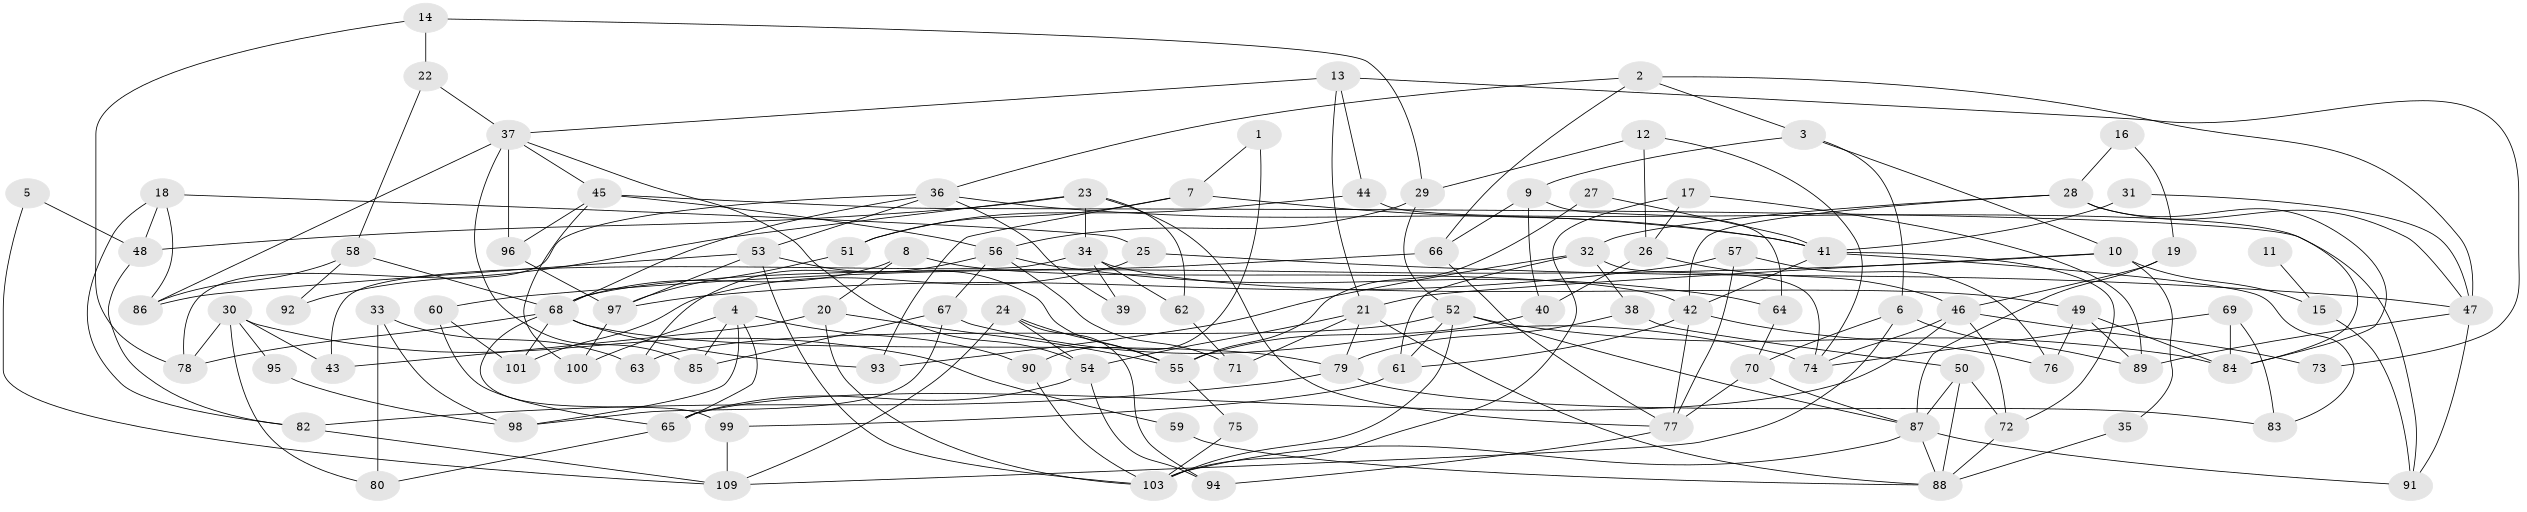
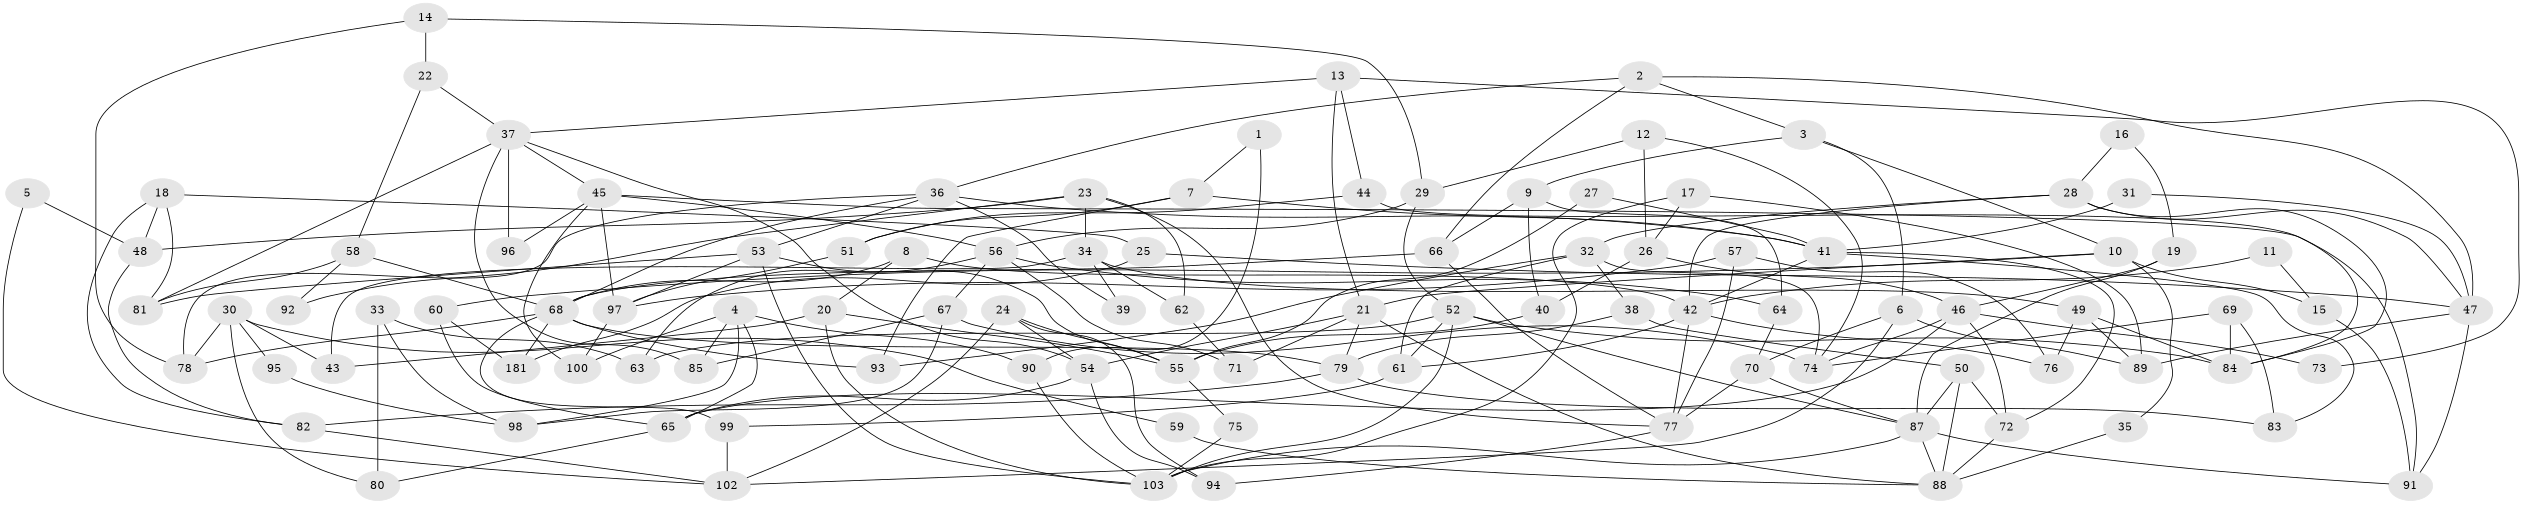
(562, 281) -> (607, 252)
none -> (1845, 285)
(141, 310) -> (141, 310)
(517, 369) -> (517, 369)
(727, 486) -> (727, 486)
